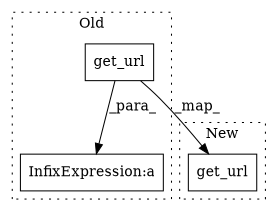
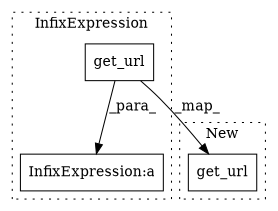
(92, 24) -> (92, 24)
